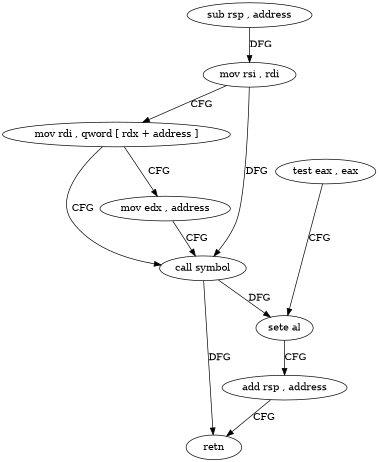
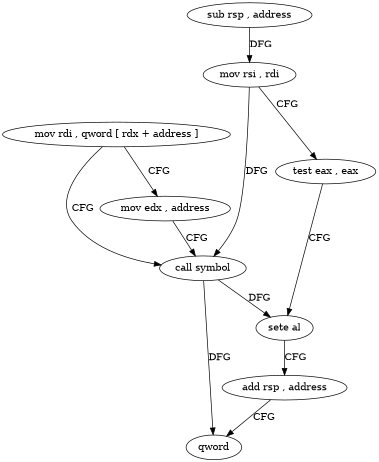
(188, 103) -> (285, 120)
(214, 447) -> (214, 447)
